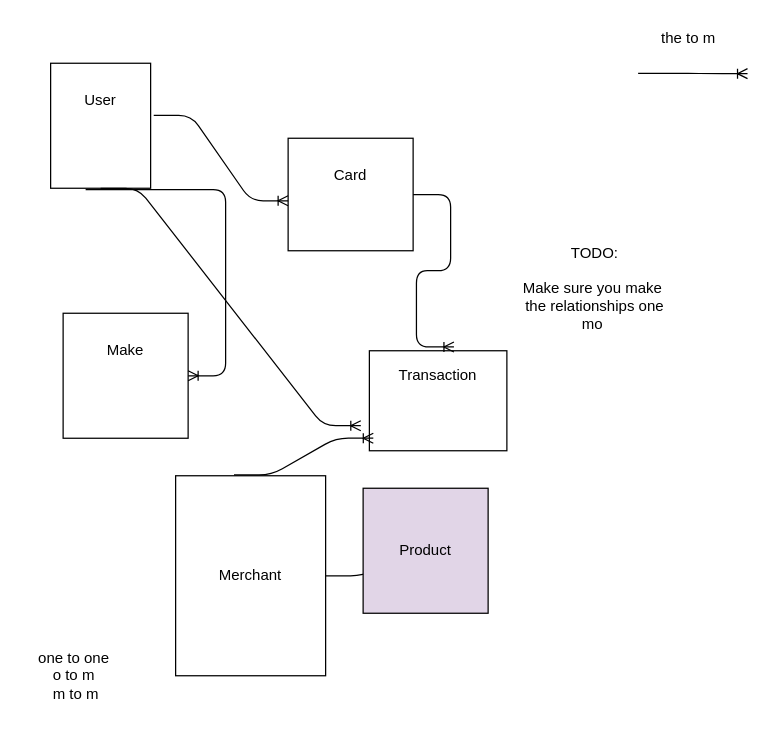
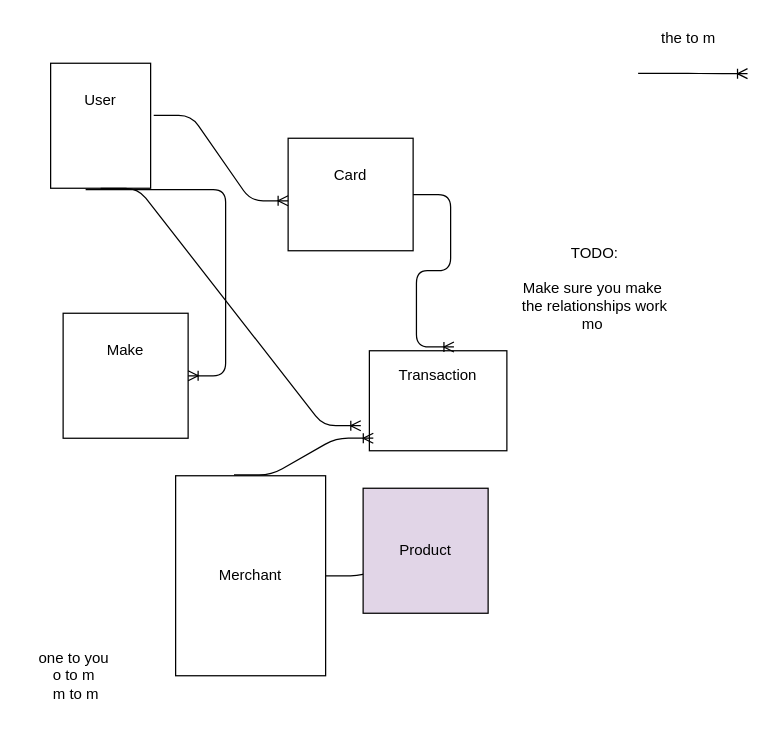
(595, 288) -> (595, 288)
(76, 676) -> (76, 676)
